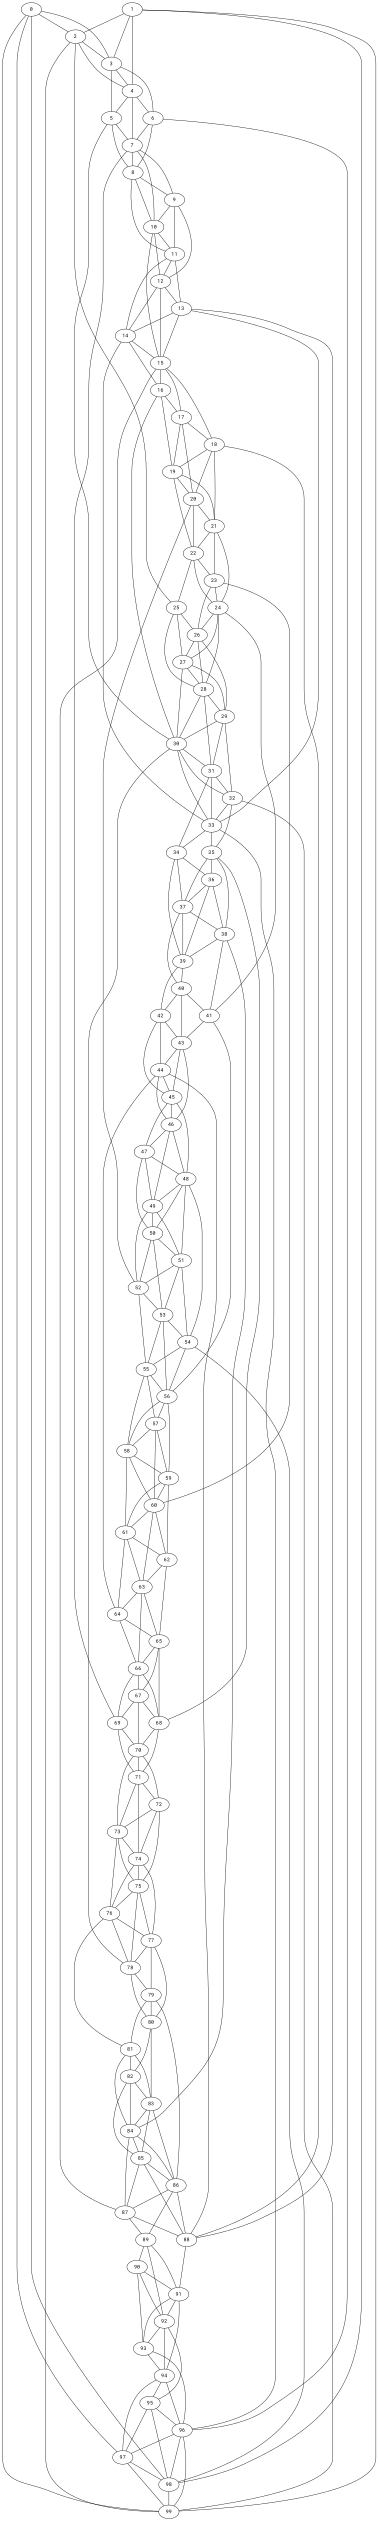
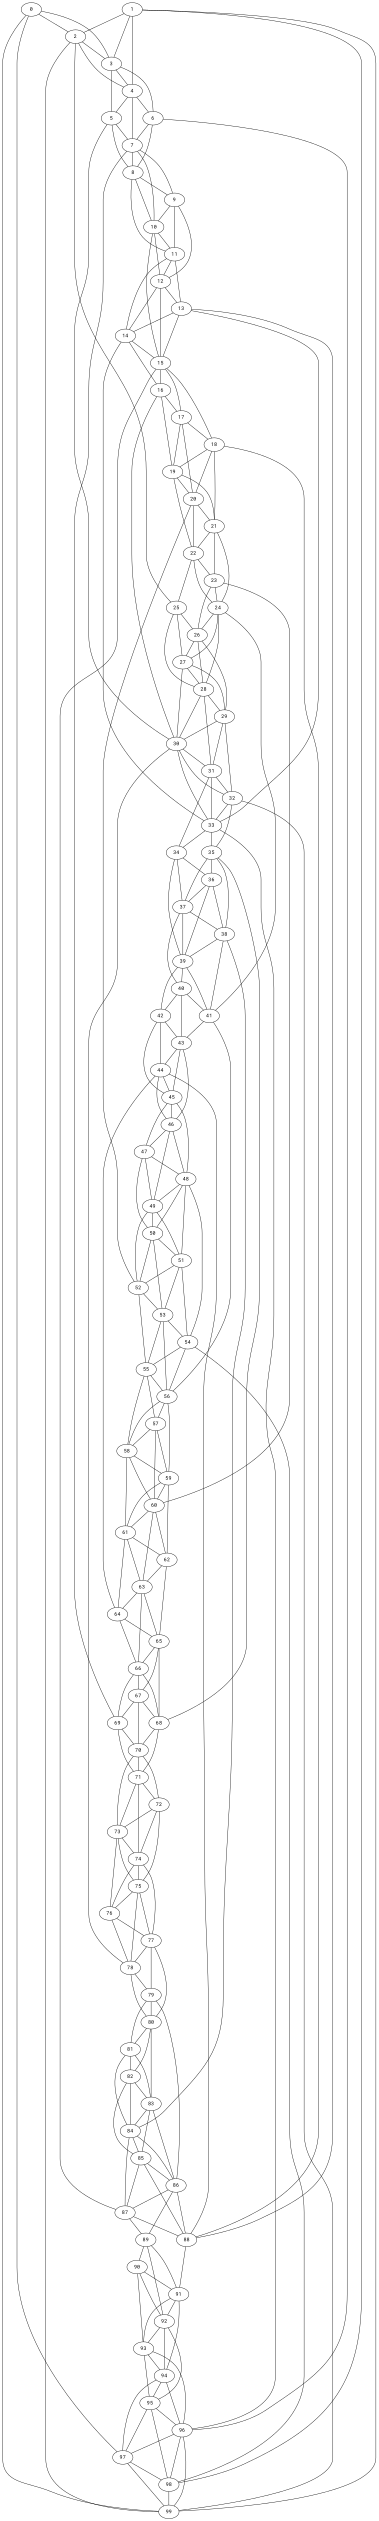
none -> (198, 988)
(31, 1268) -> none
(74, 1989) -> (141, 2036)
none -> (147, 2376)
